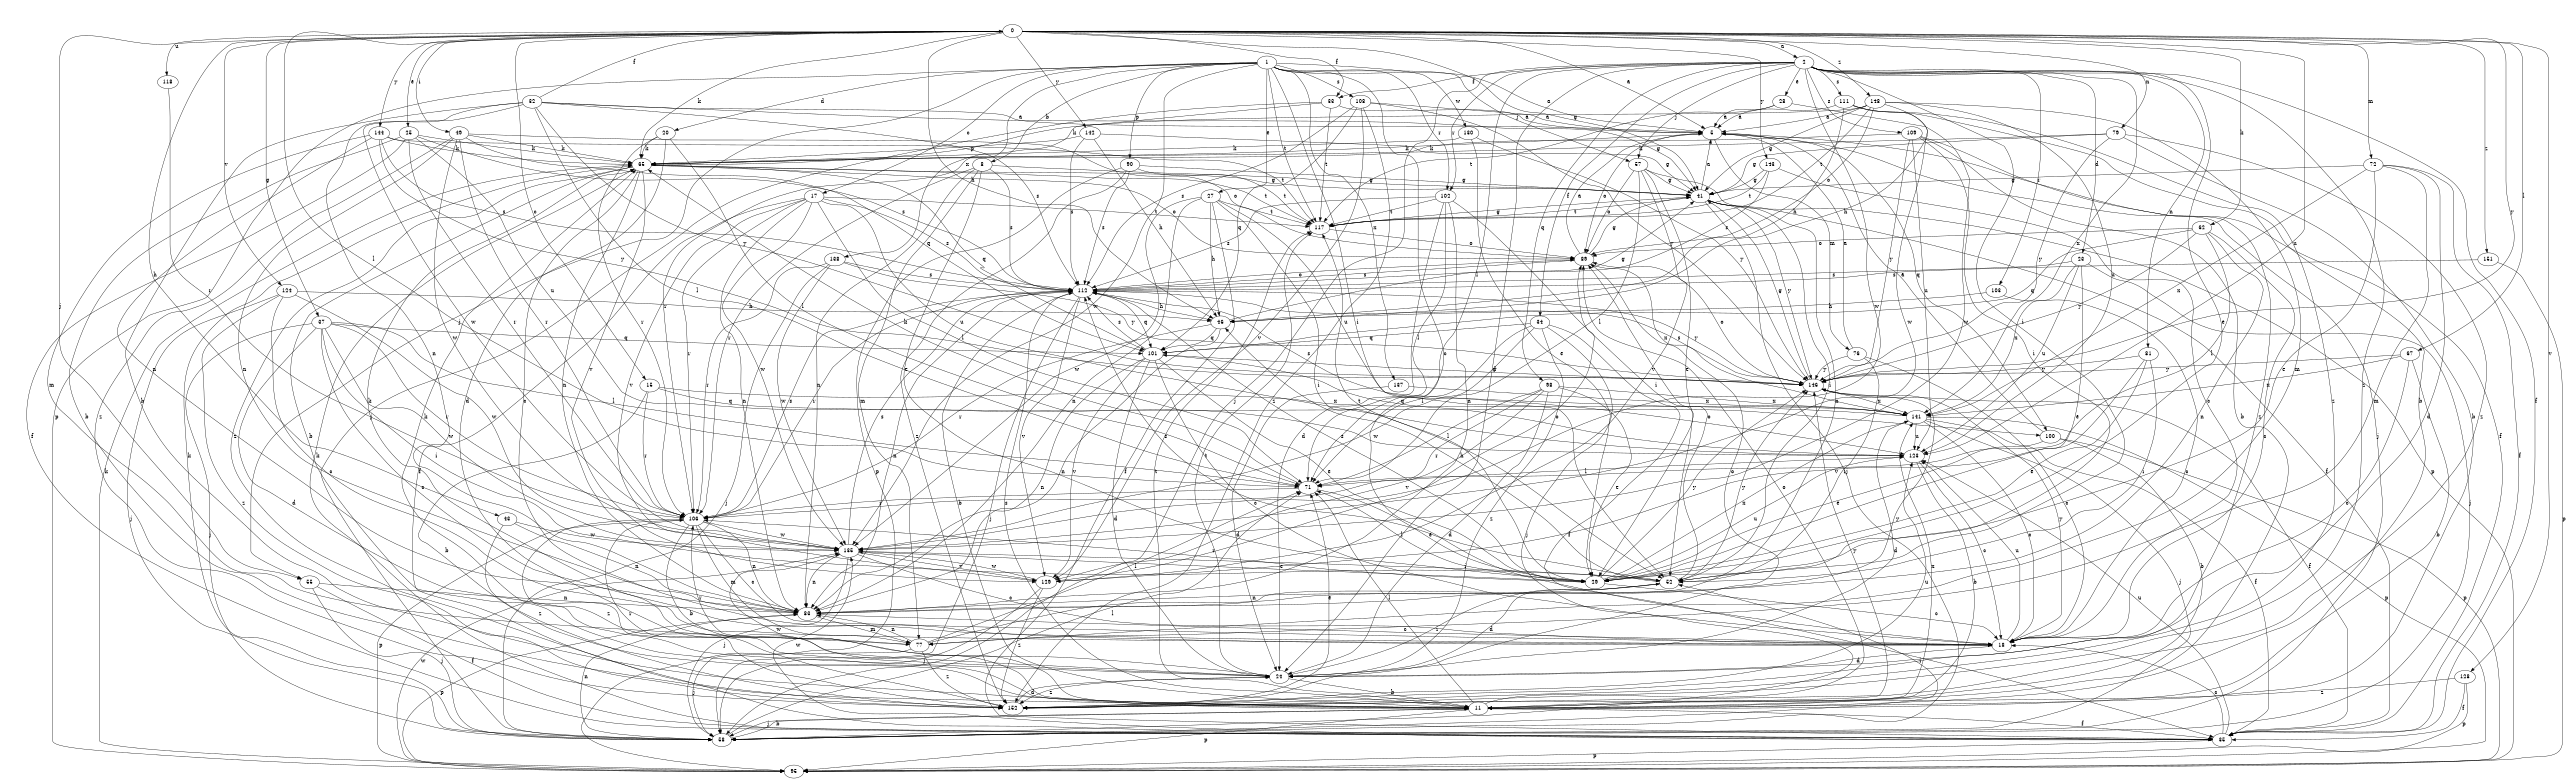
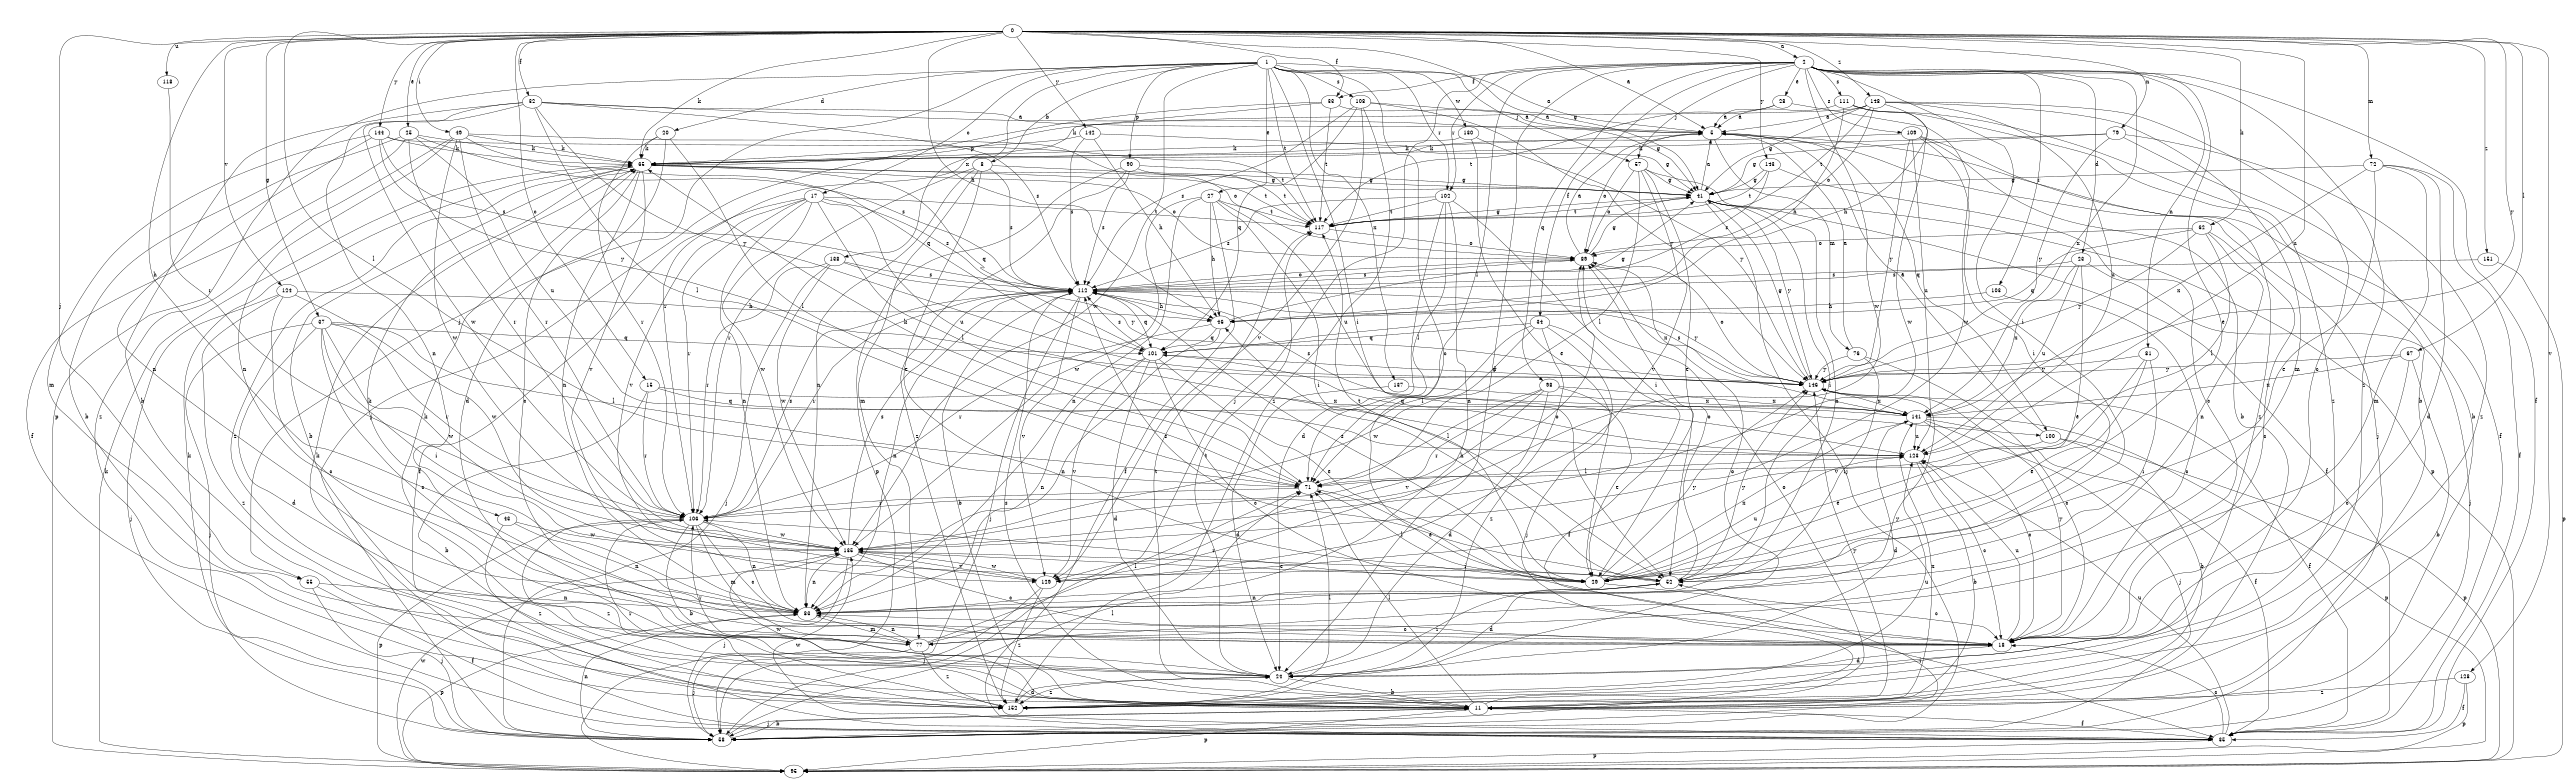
(729, 38) -> (739, 33)
none -> (2345, 296)
(1330, 598) -> (1330, 598)
